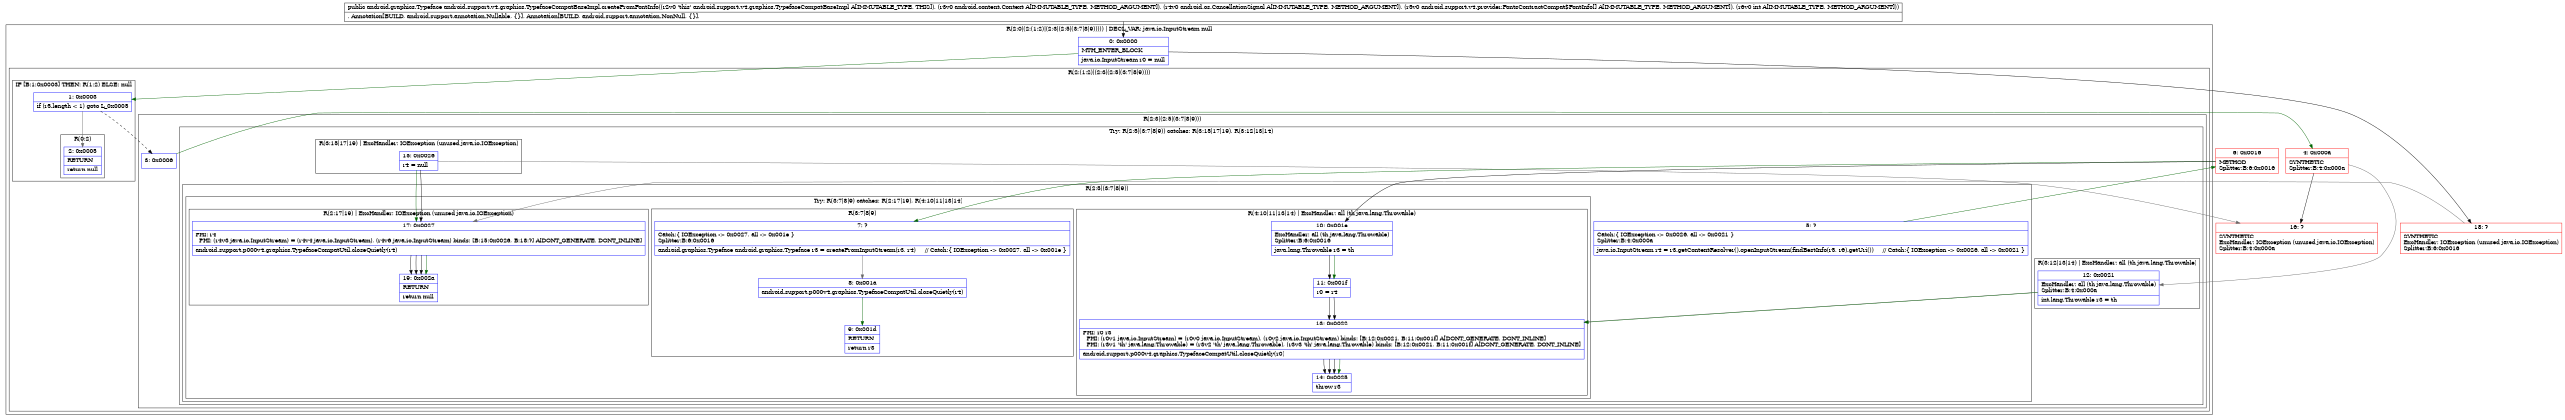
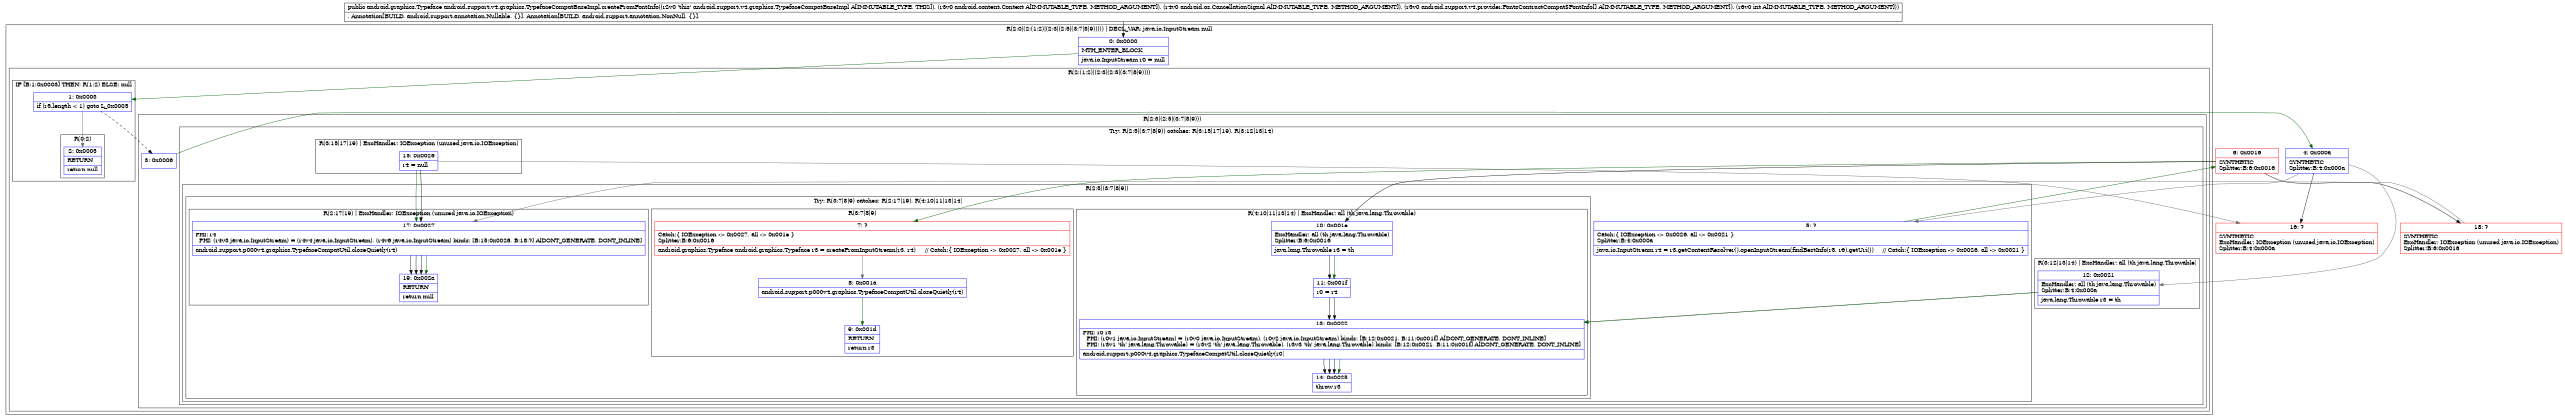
(1774, 66) -> (2389, 187)
(2317, 161) -> (2317, 161)
(2233, 162) -> (2236, 162)
none -> (2119, 194)
(862, 238) -> (862, 238)
(2079, 300) -> (2081, 300)
